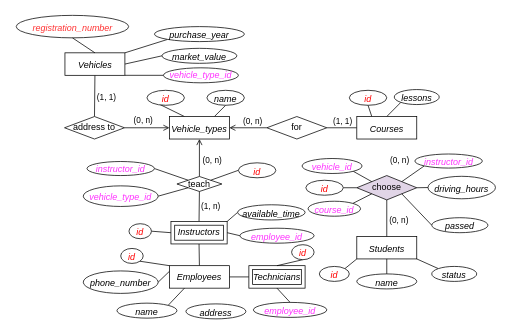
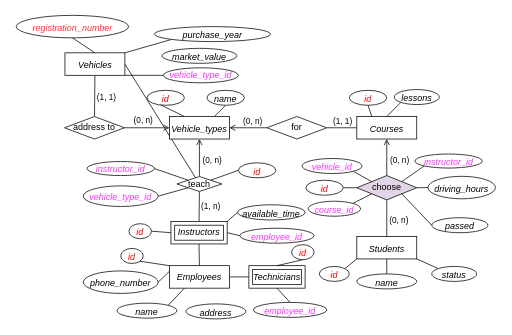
(199, 34) -> (212, 34)
(143, 60) -> (160, 121)
none -> (387, 158)
